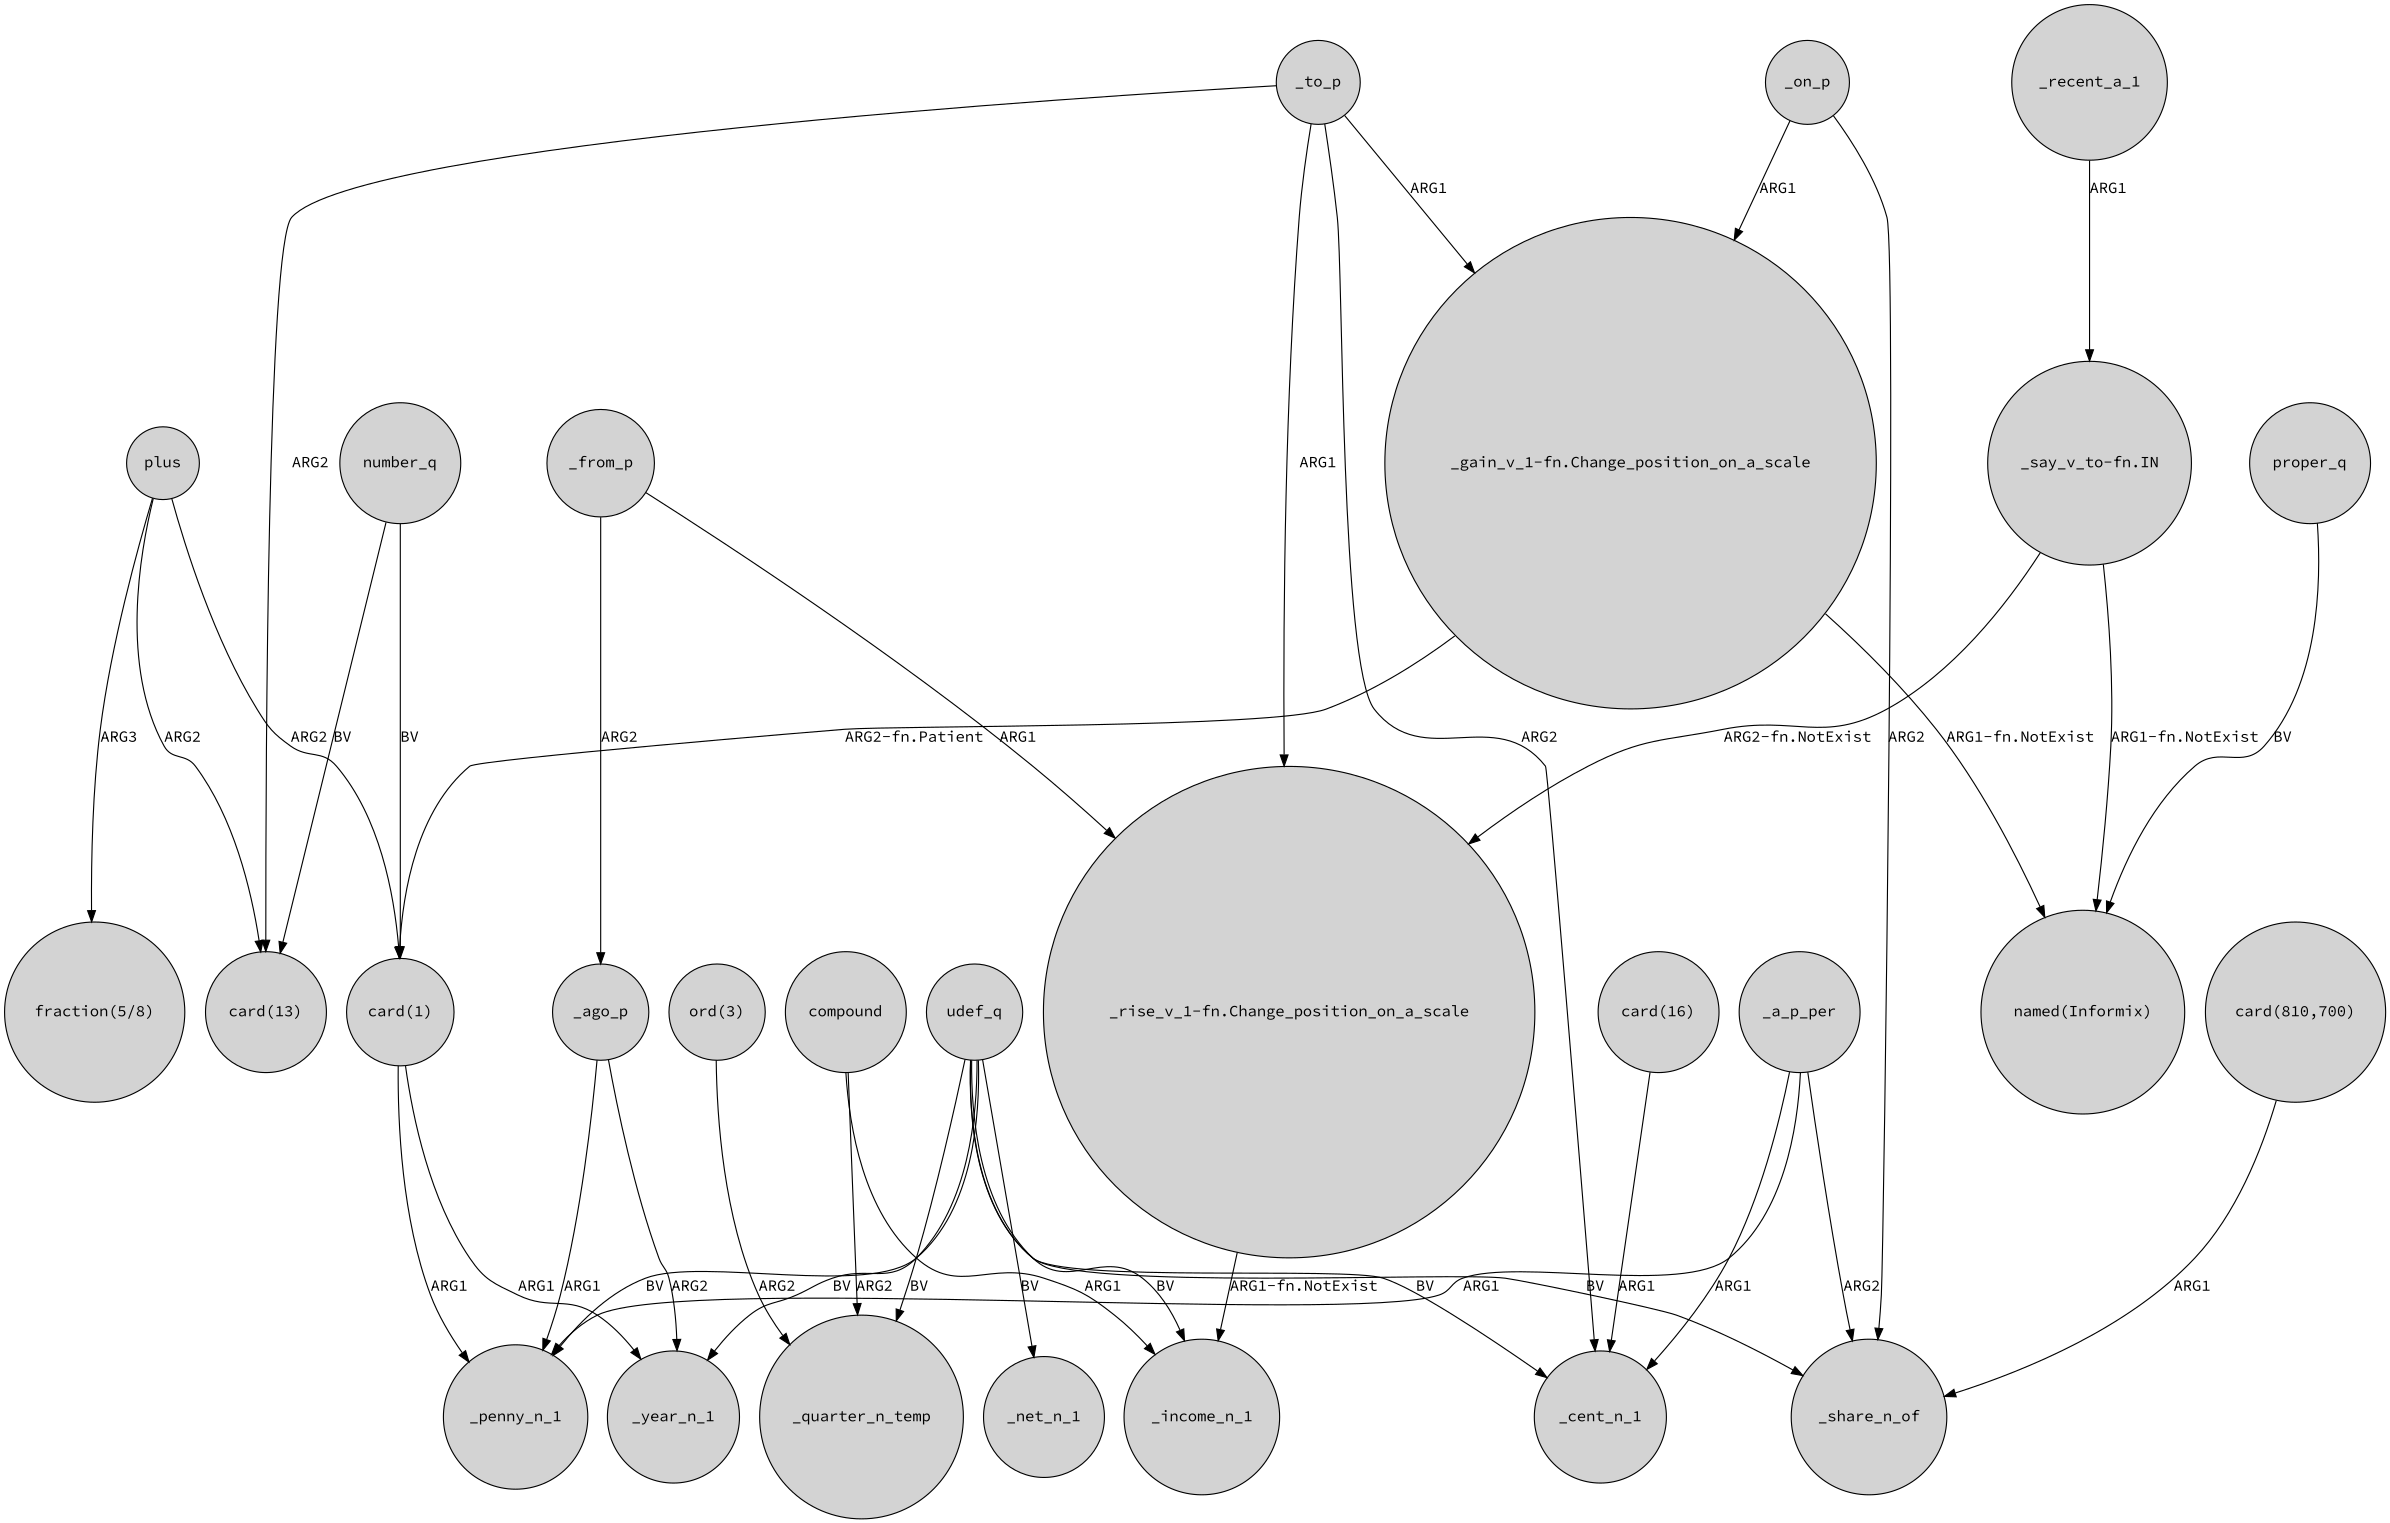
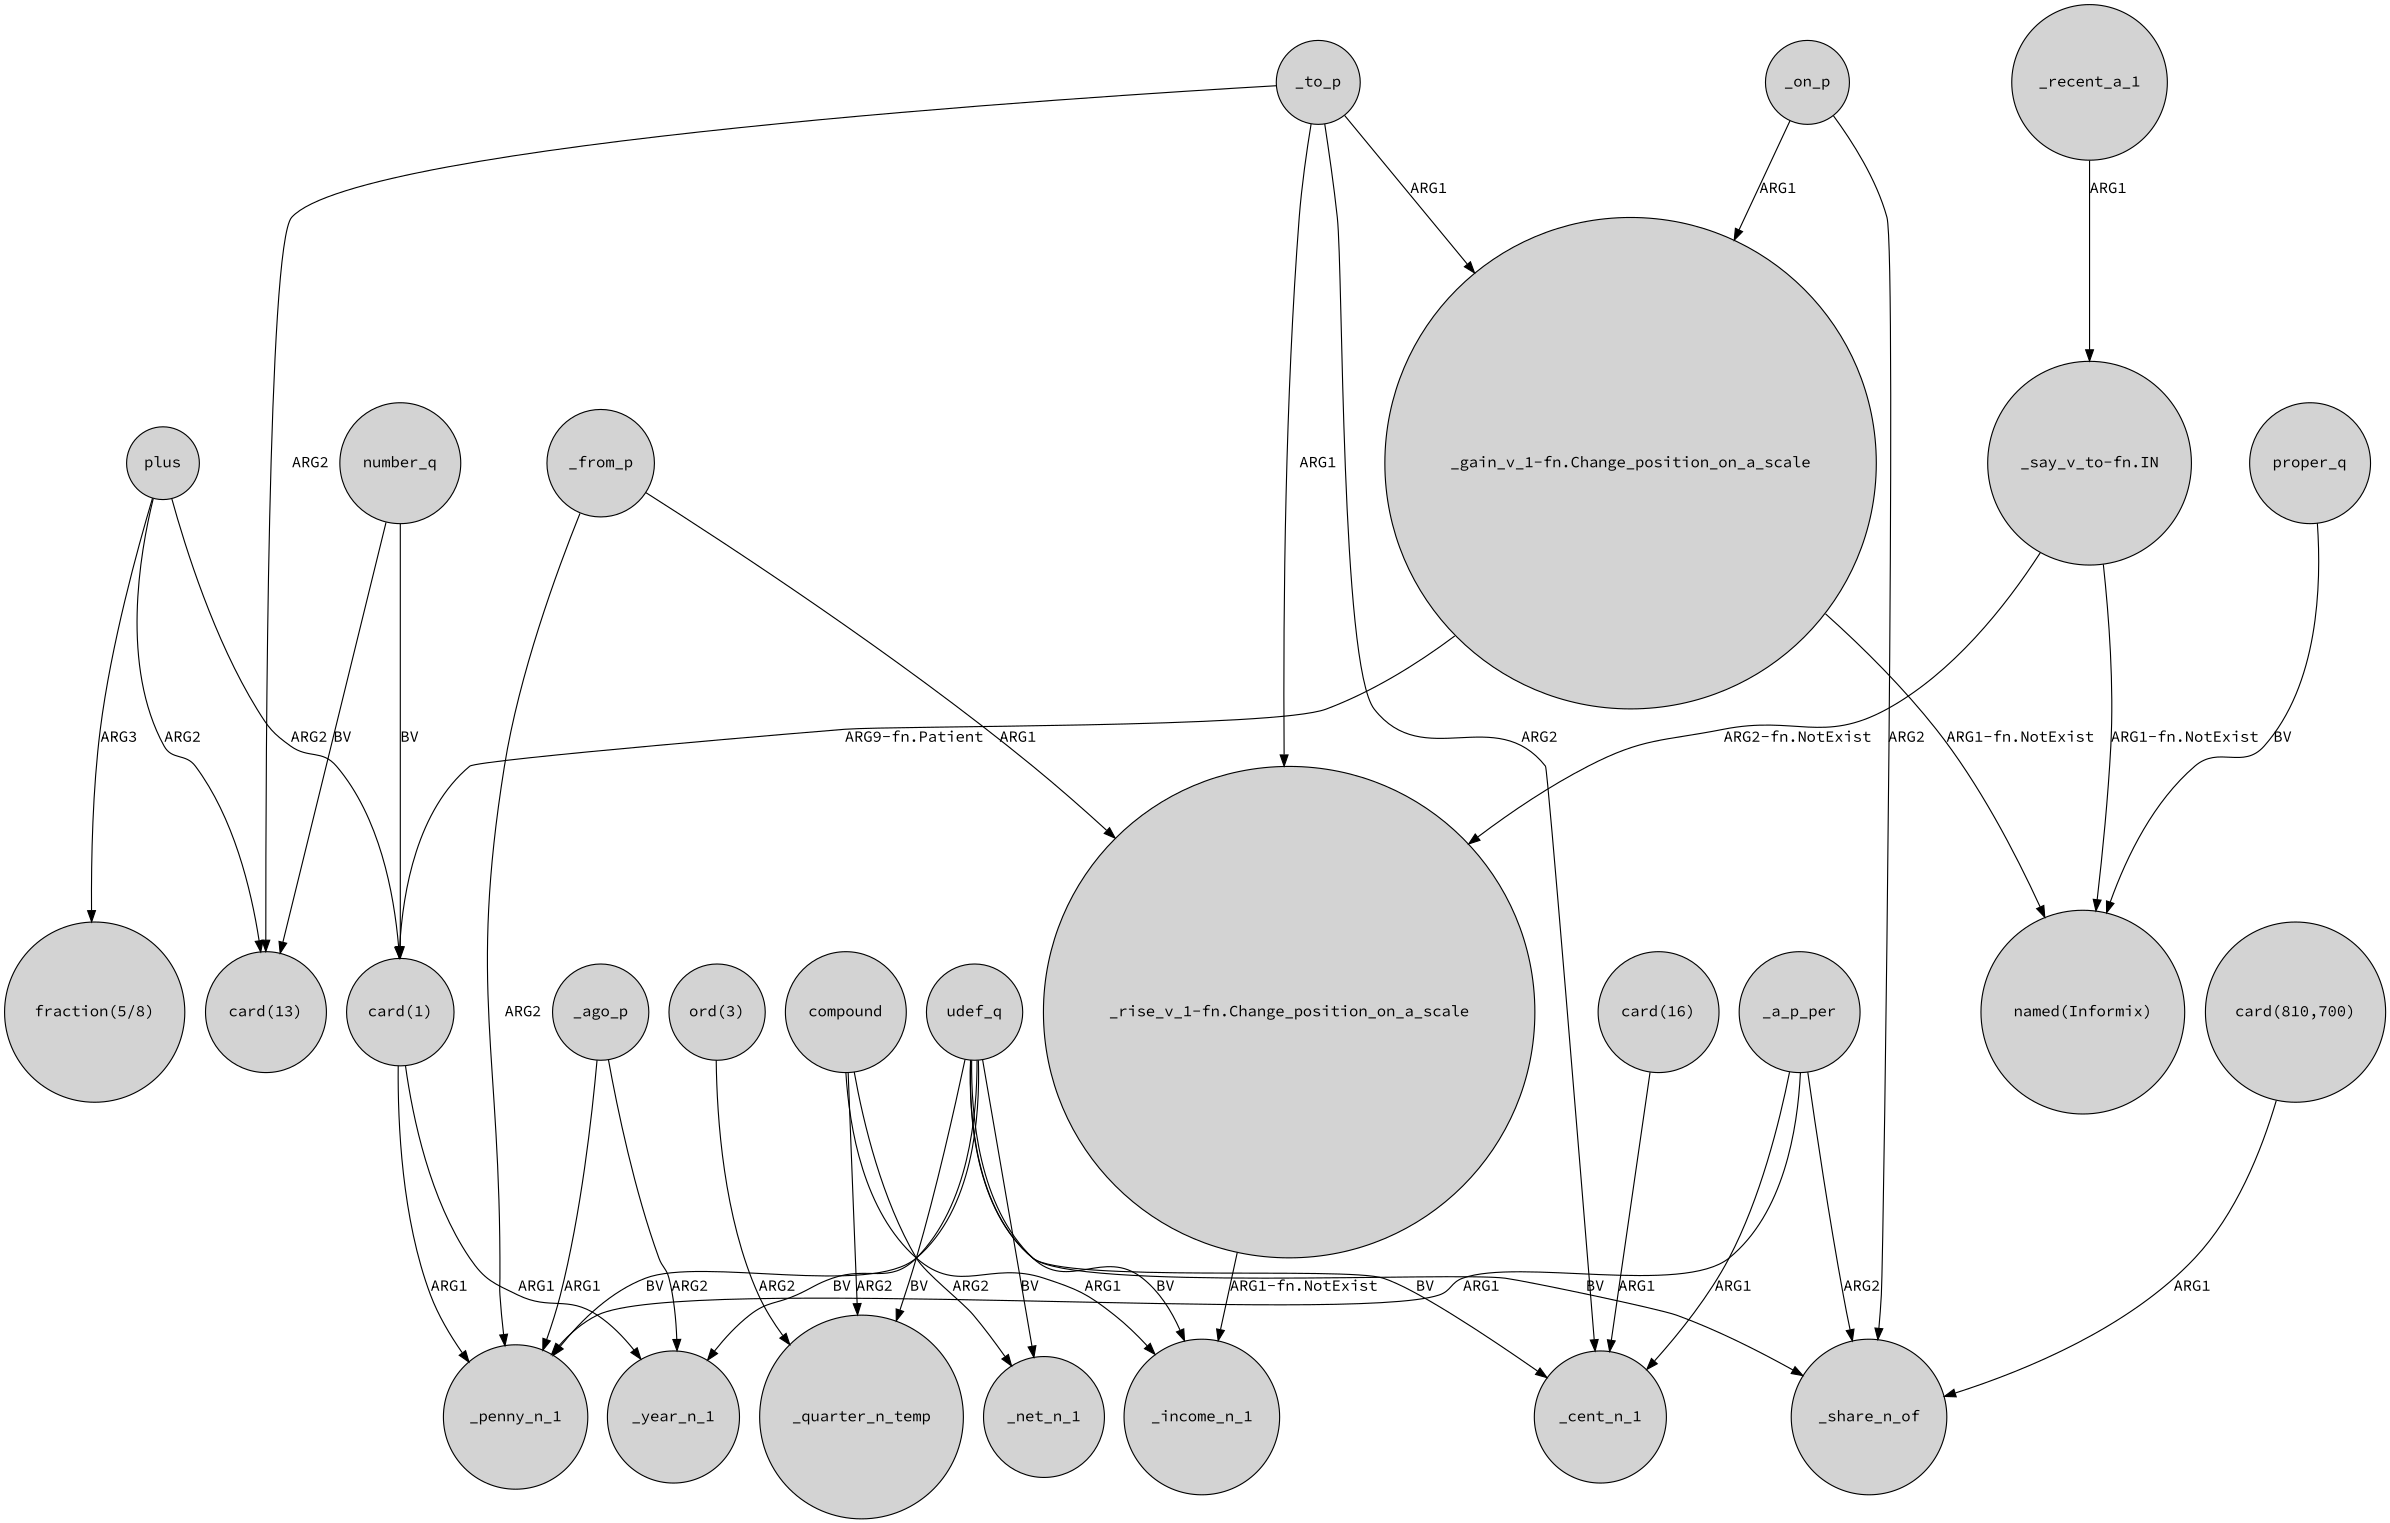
(601, 735) -> (488, 918)
(914, 738) -> (914, 738)
none -> (902, 1230)
